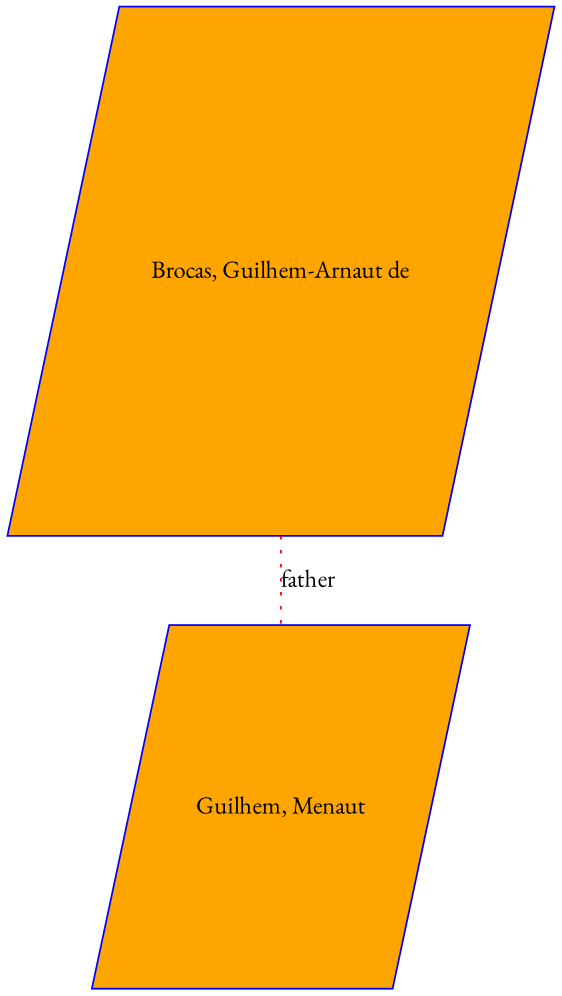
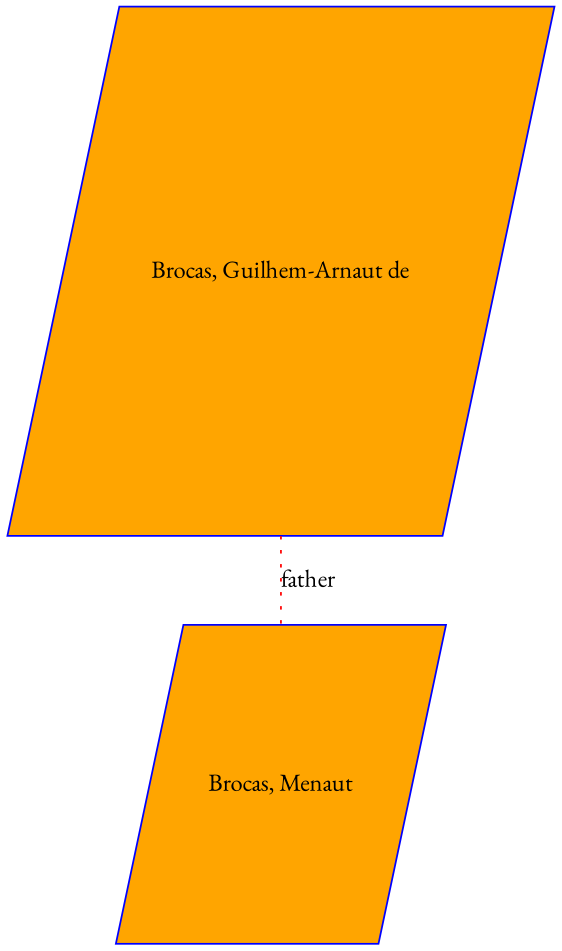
(281, 807) -> (281, 784)
